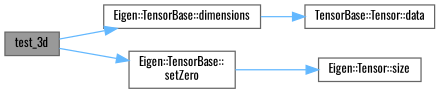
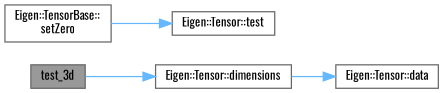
(182, 17) -> (223, 77)
(370, 17) -> (387, 77)
(88, 53) -> none
(370, 70) -> (223, 23)
